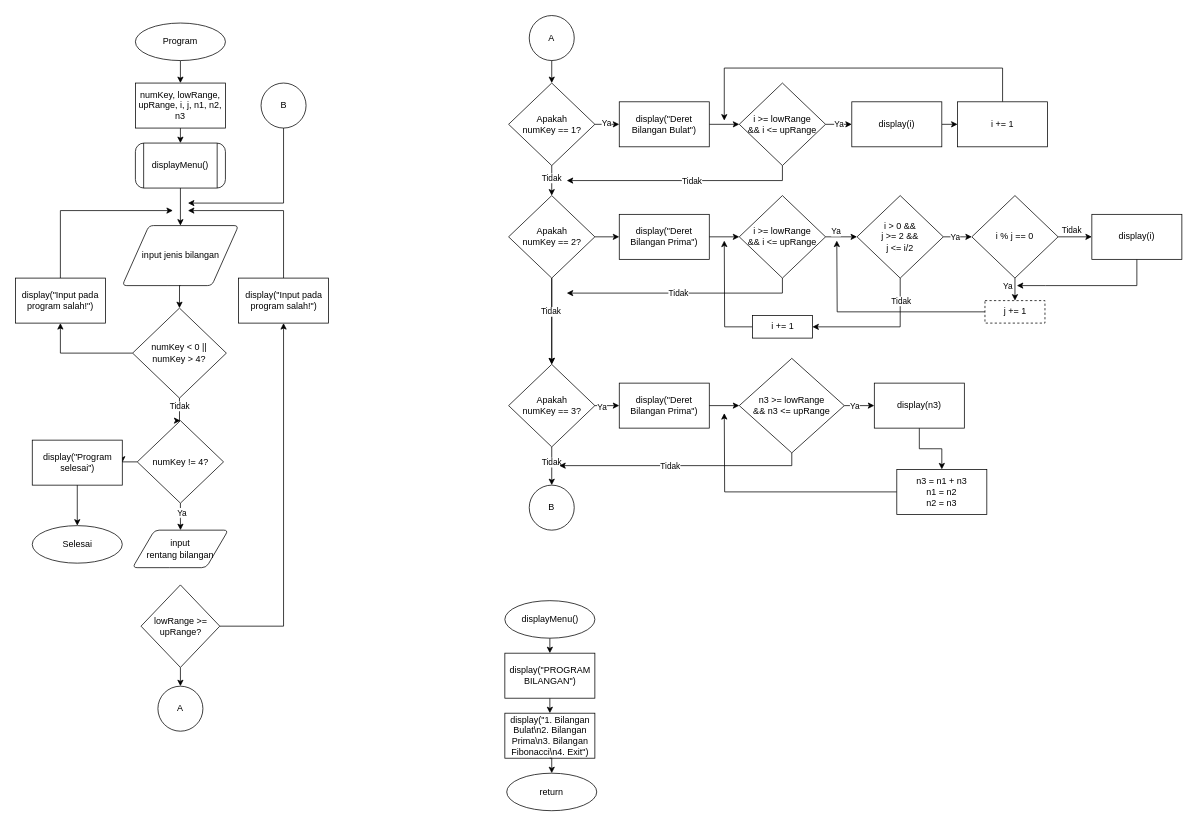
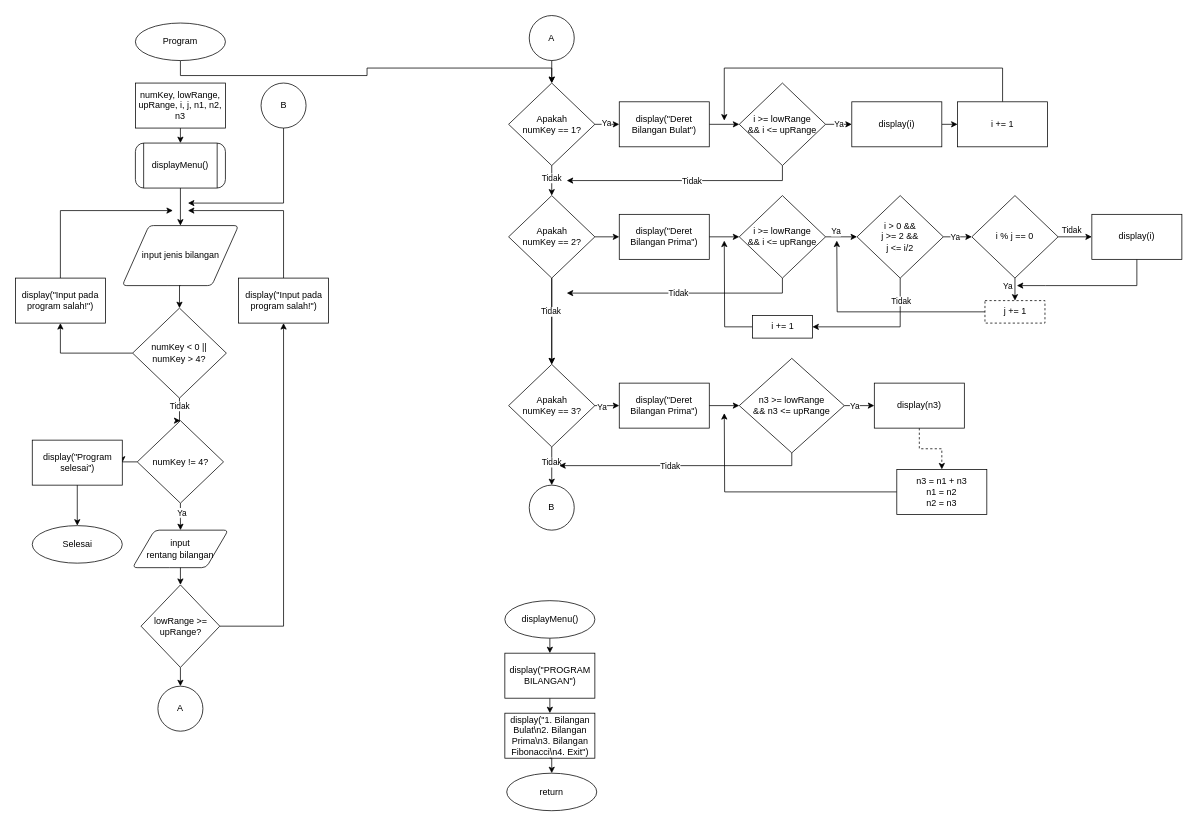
(180, 75) -> (277, 75)
(927, 449) -> (927, 449)
none -> (180, 574)
